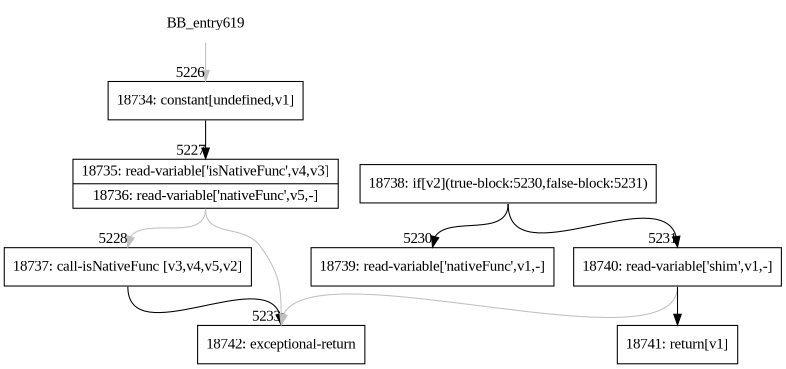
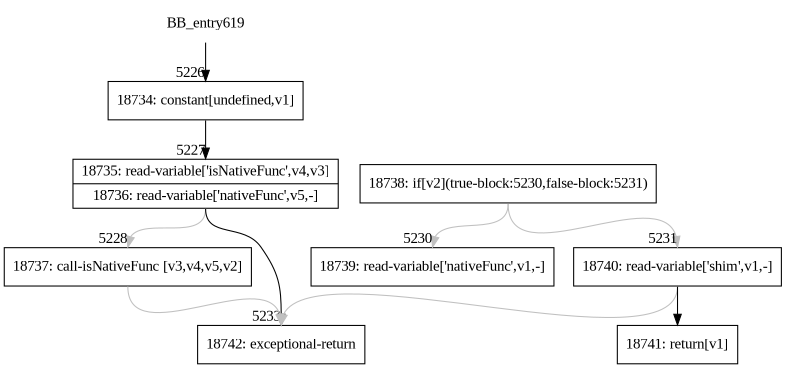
(206, 56) -> (206, 56)
(476, 225) -> (476, 225)
(588, 227) -> (588, 227)
(261, 247) -> (261, 247)
(199, 307) -> (199, 307)
